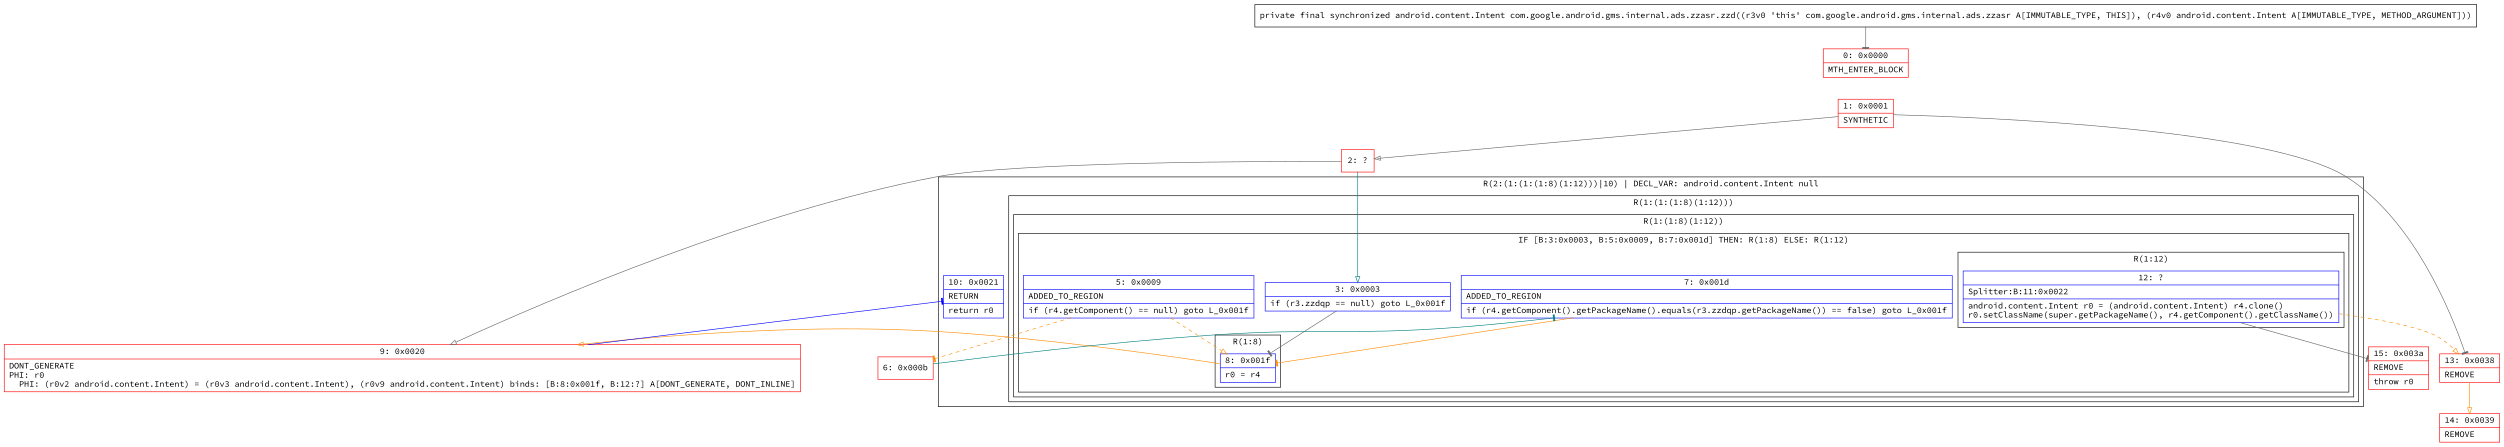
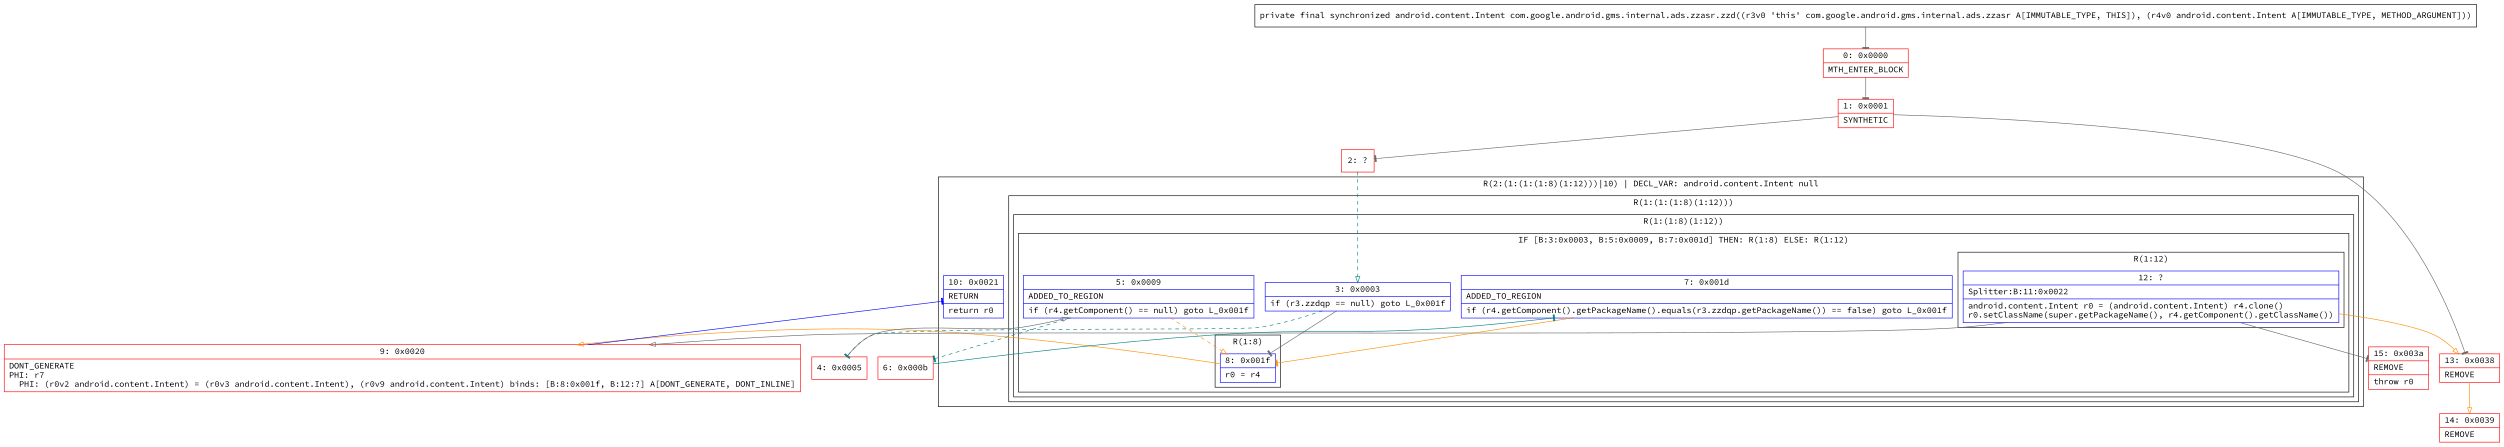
none -> (1866, 87)
(1608, 138) -> (1608, 138)
(886, 188) -> (1433, 333)
(1358, 224) -> (1358, 224)
(2400, 324) -> (2400, 324)
(997, 340) -> (997, 340)
none -> (839, 368)
(29, 375) -> (29, 375)
